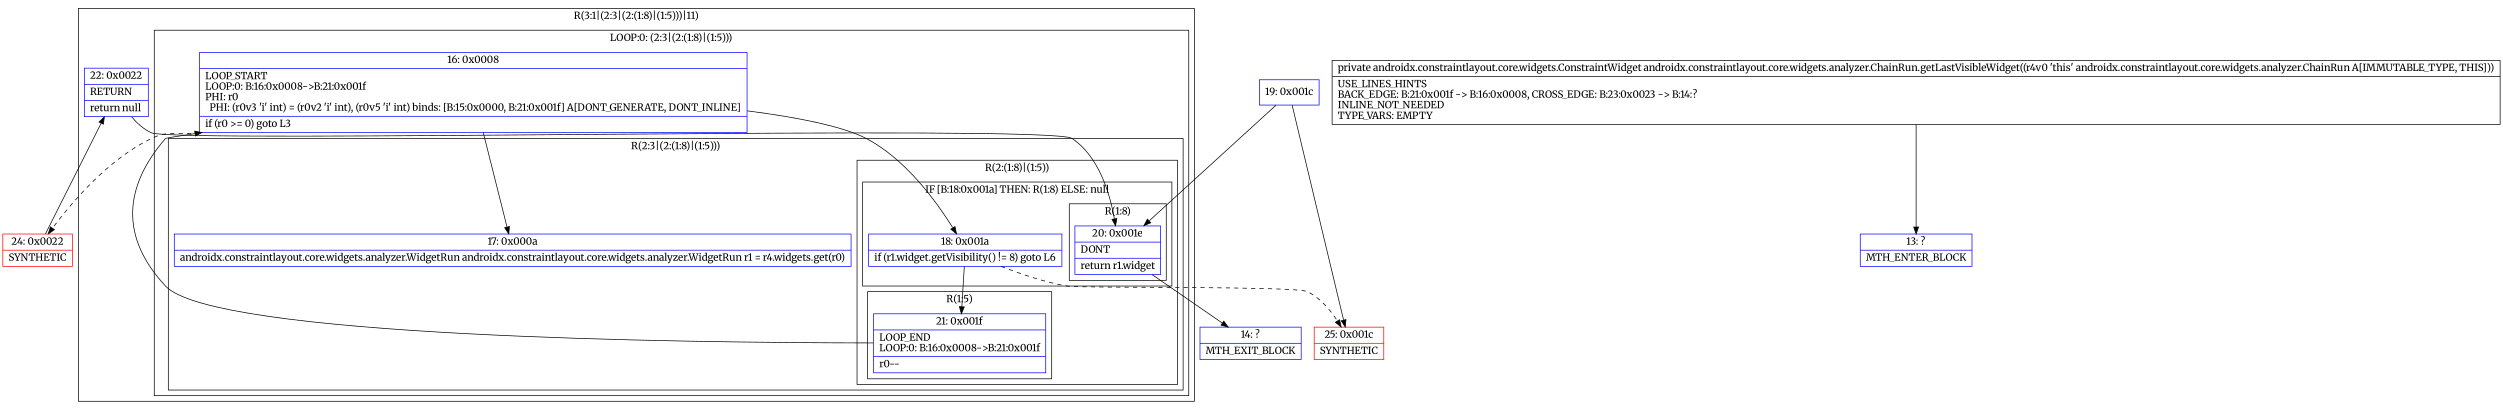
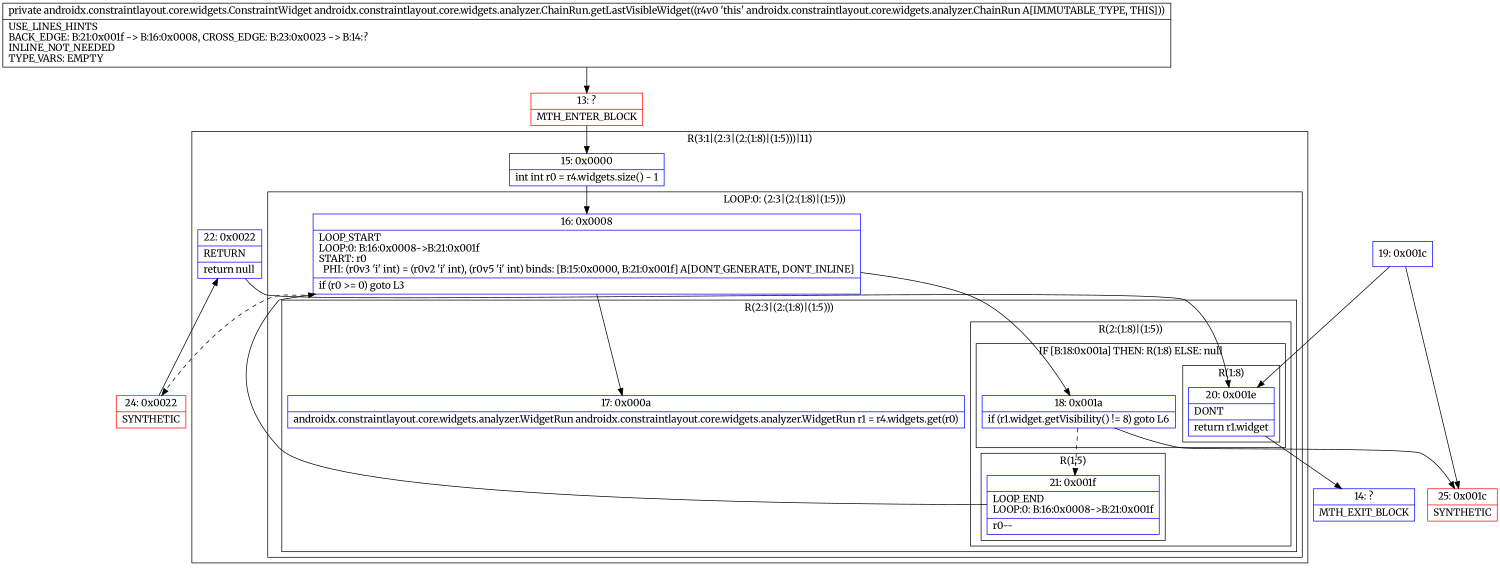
(223, 97) -> (344, 259)
none -> (587, 170)
(1916, 250) -> (587, 109)
(963, 282) -> (1077, 443)
(1200, 288) -> (1314, 449)
